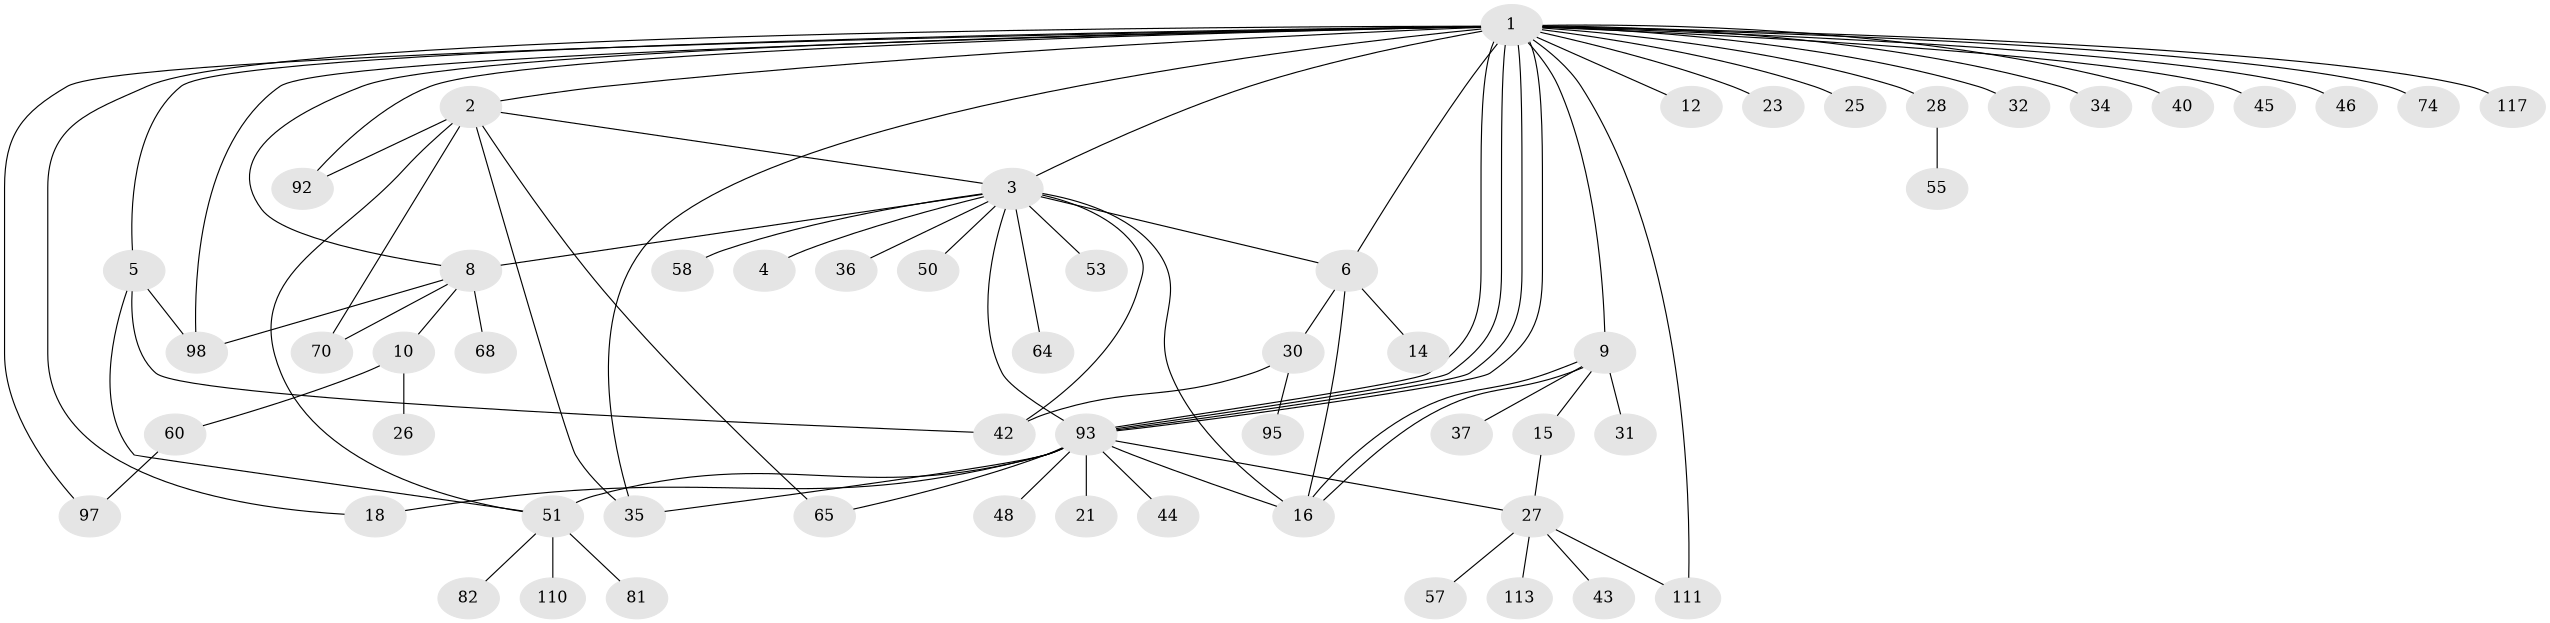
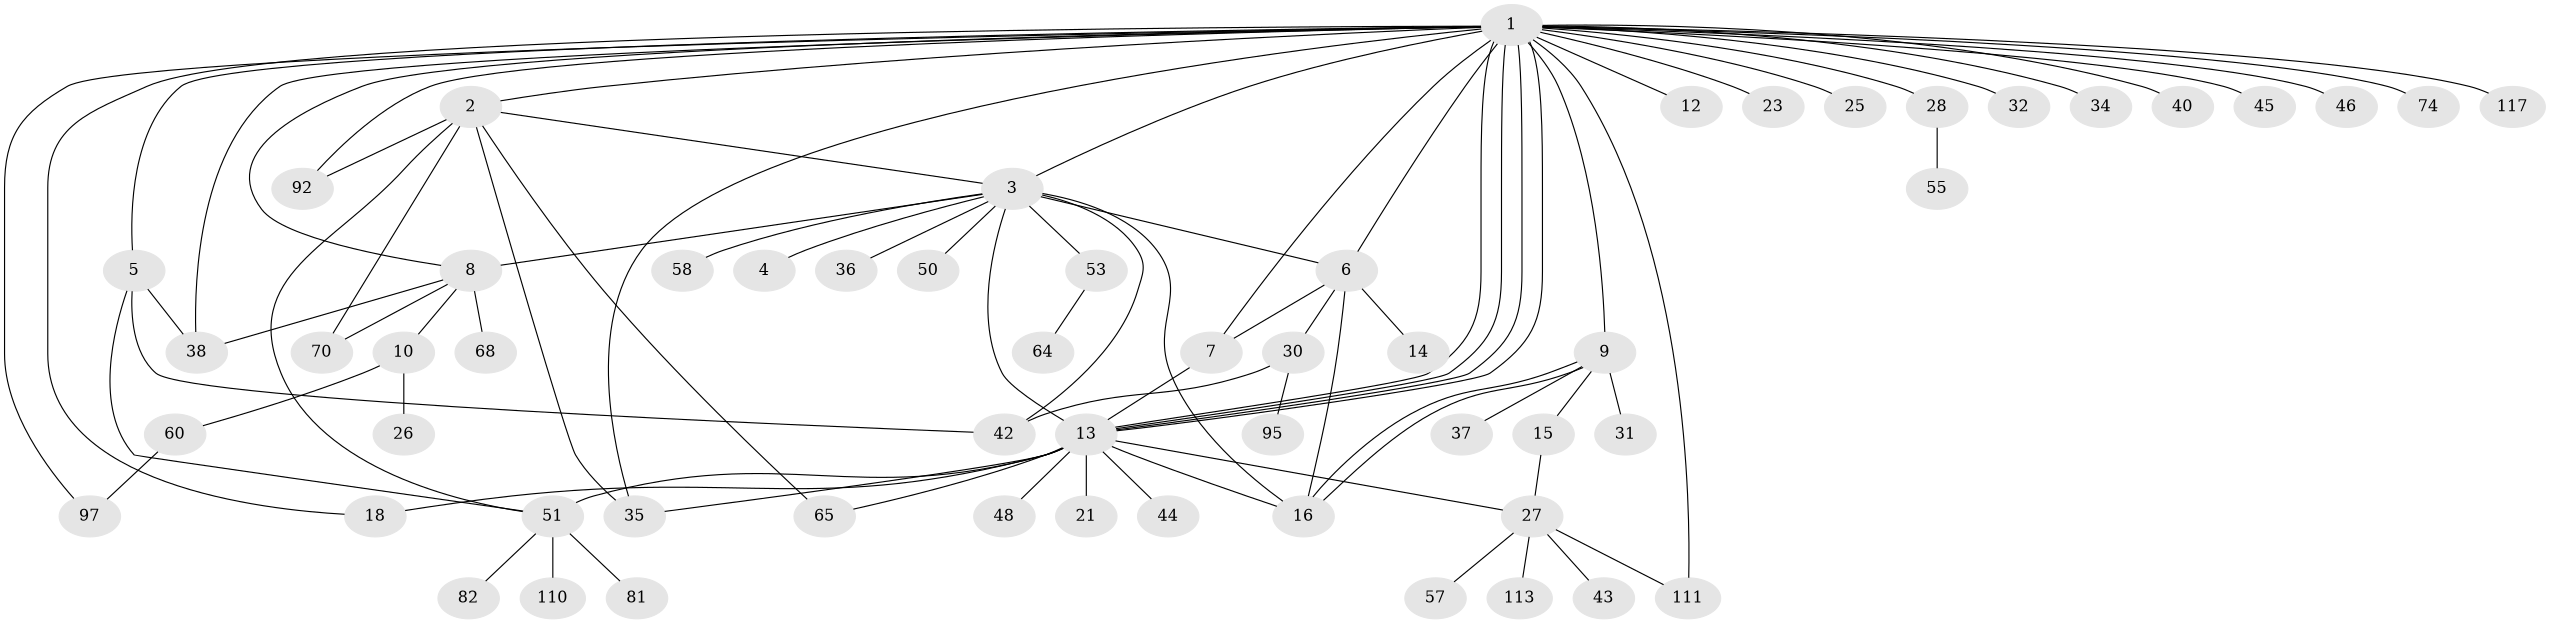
(1028, 271) -> (1070, 312)
(197, 353) -> (197, 353)
none -> (1211, 353)
(1086, 435) -> (1086, 435)
